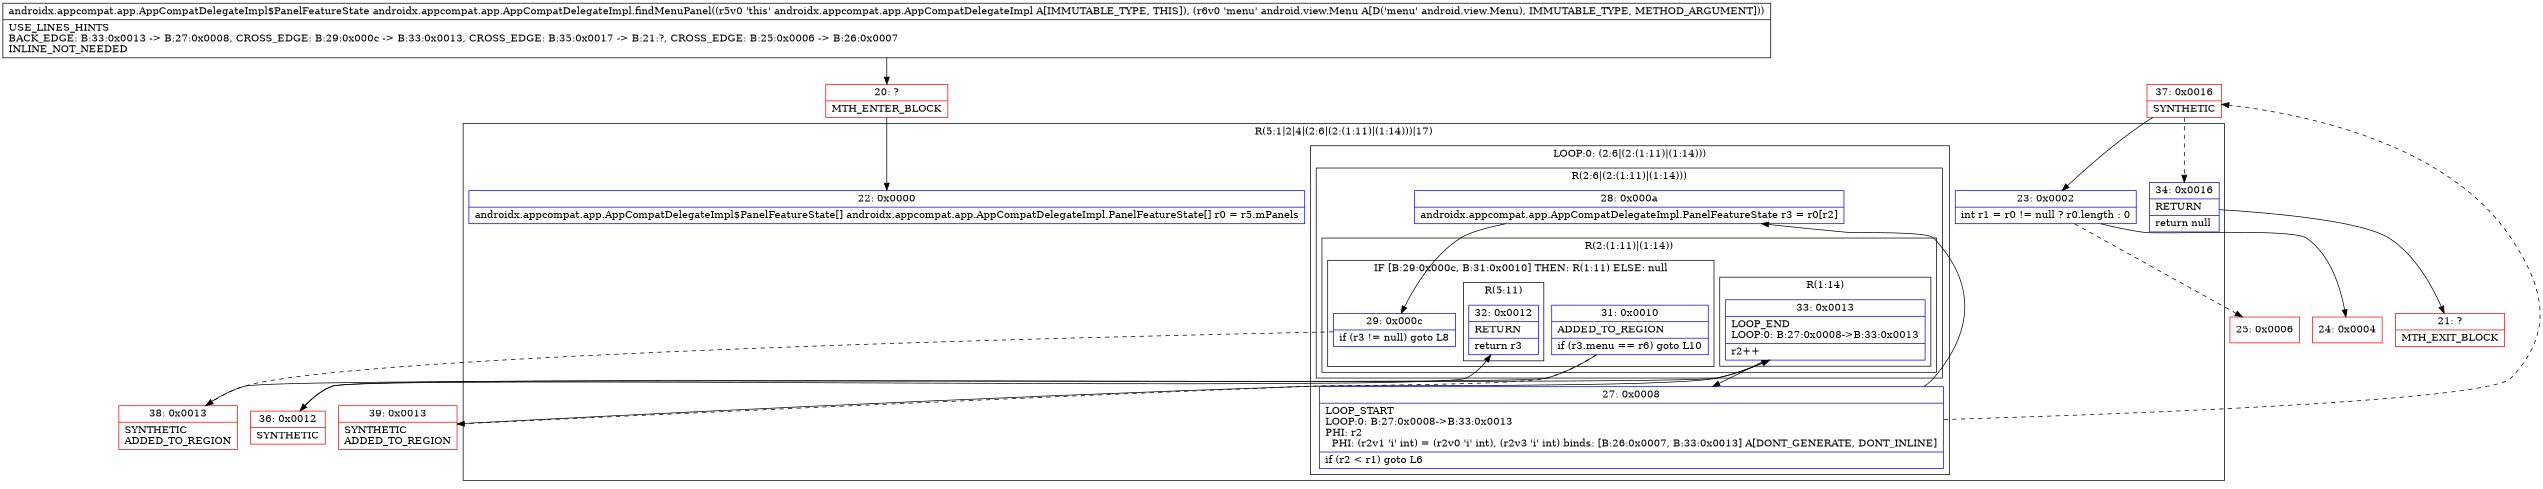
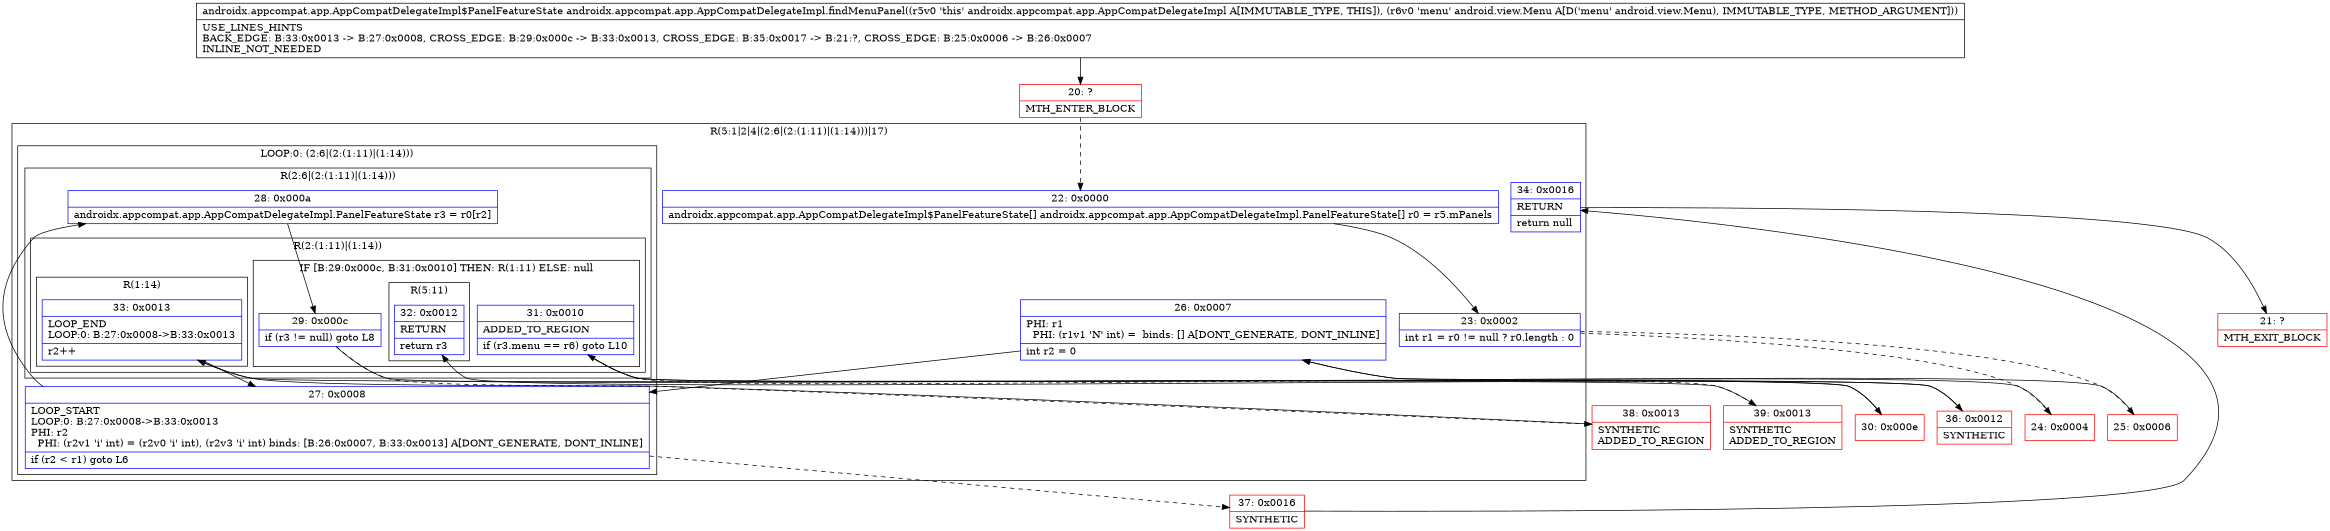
(2184, 146) -> (2127, 492)
(887, 150) -> (1080, 150)
(2109, 150) -> (1413, 250)
(2245, 232) -> (1819, 348)
none -> (1203, 330)
none -> (1890, 428)
